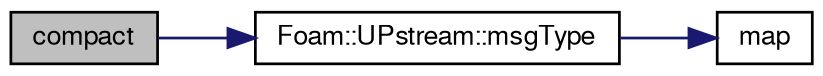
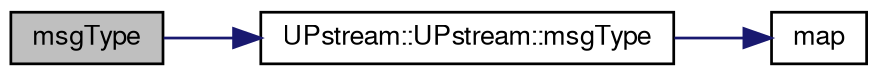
(84, 38) -> (87, 38)
(437, 38) -> (467, 38)
